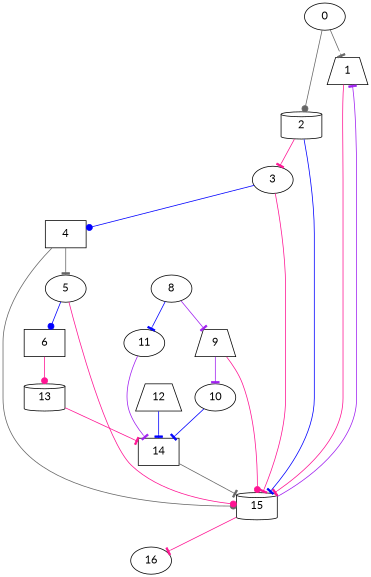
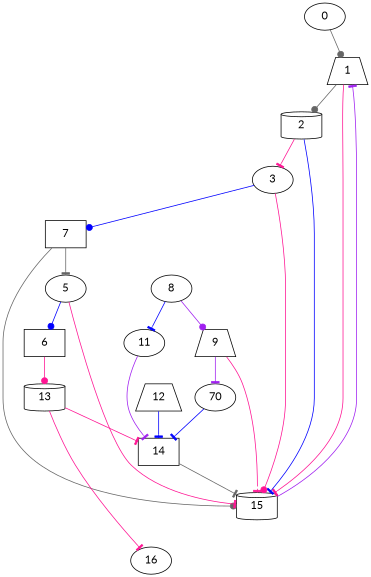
(335, 41) -> (335, 41)
(314, 68) -> (326, 96)
(66, 234) -> (66, 234)
(192, 314) -> (192, 314)
(286, 342) -> (286, 342)
(215, 397) -> (215, 397)
(252, 419) -> (252, 419)
(114, 438) -> (114, 438)
(203, 534) -> (85, 479)
